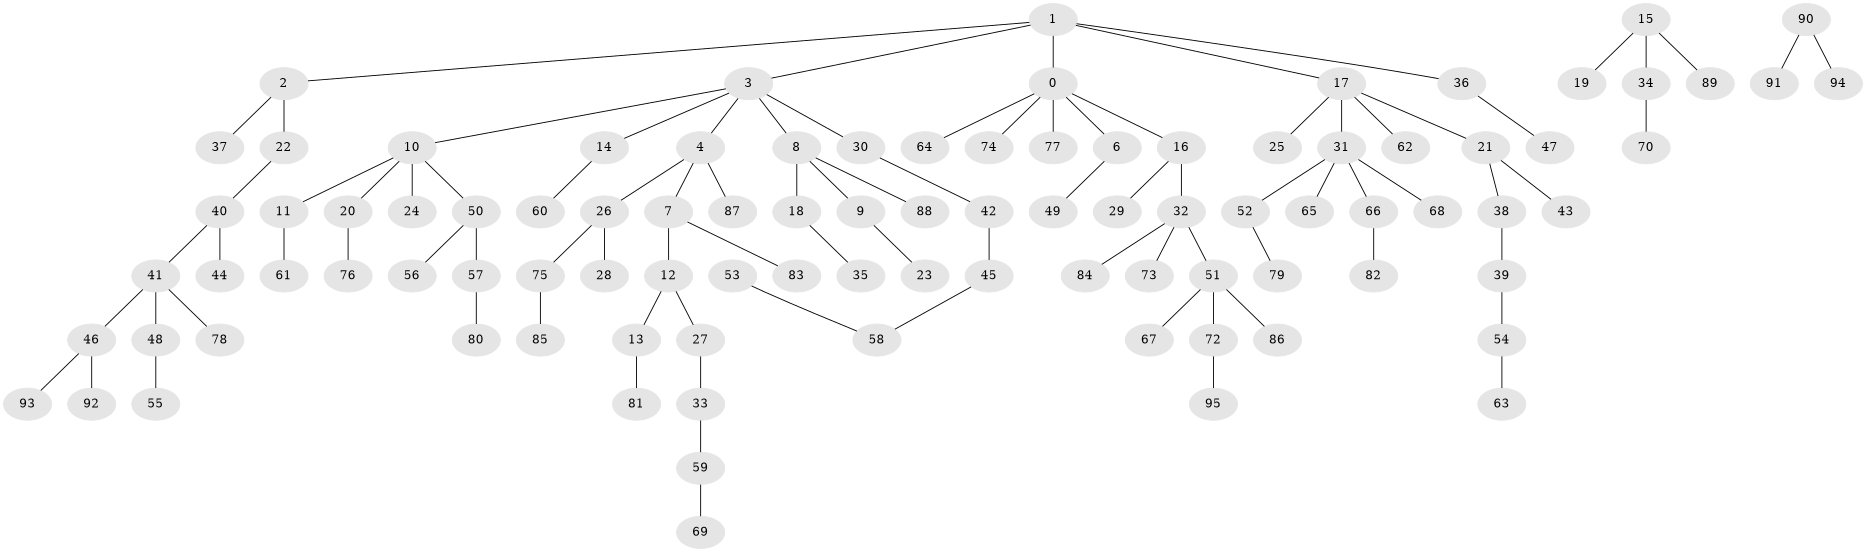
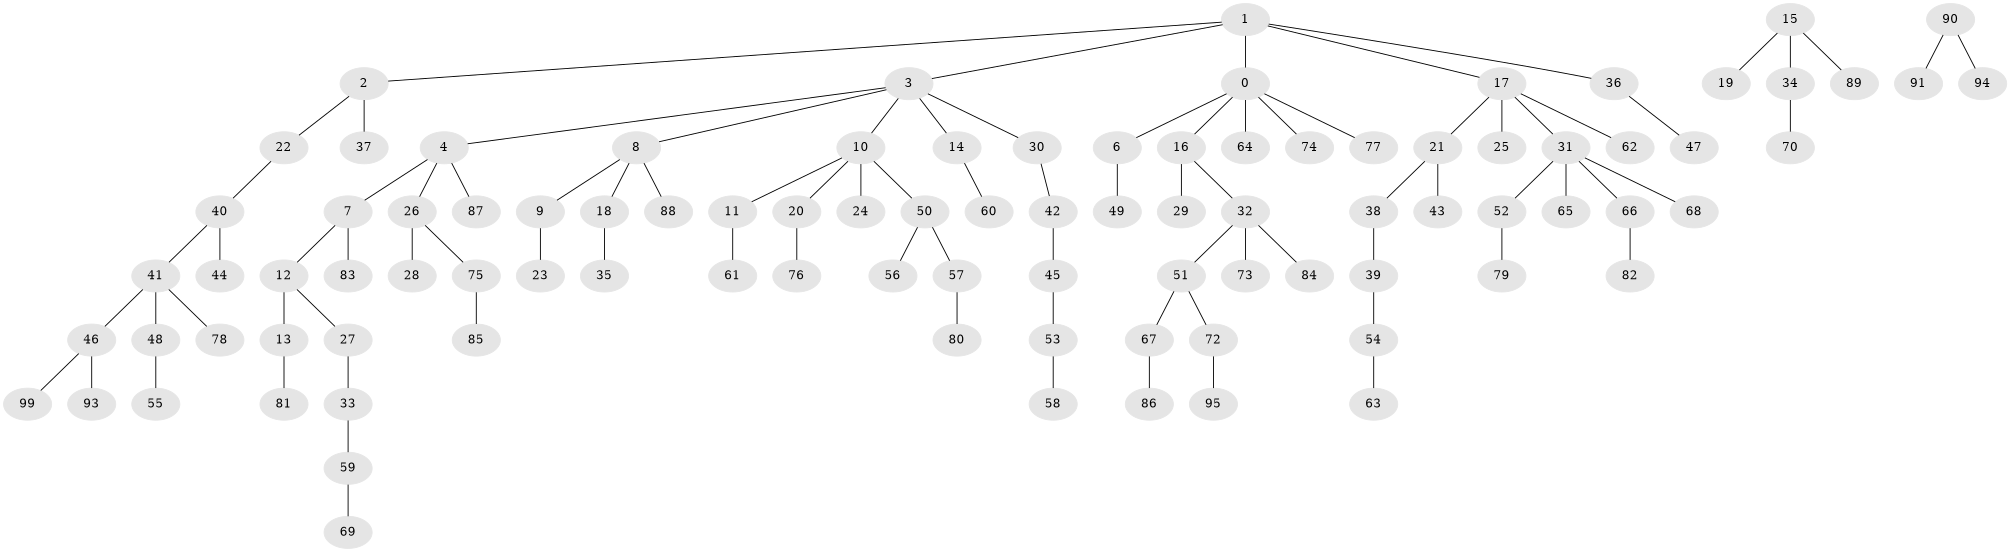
(933, 308) -> (1053, 308)
(1245, 308) -> (1149, 372)
(92, 404) -> (28, 404)
